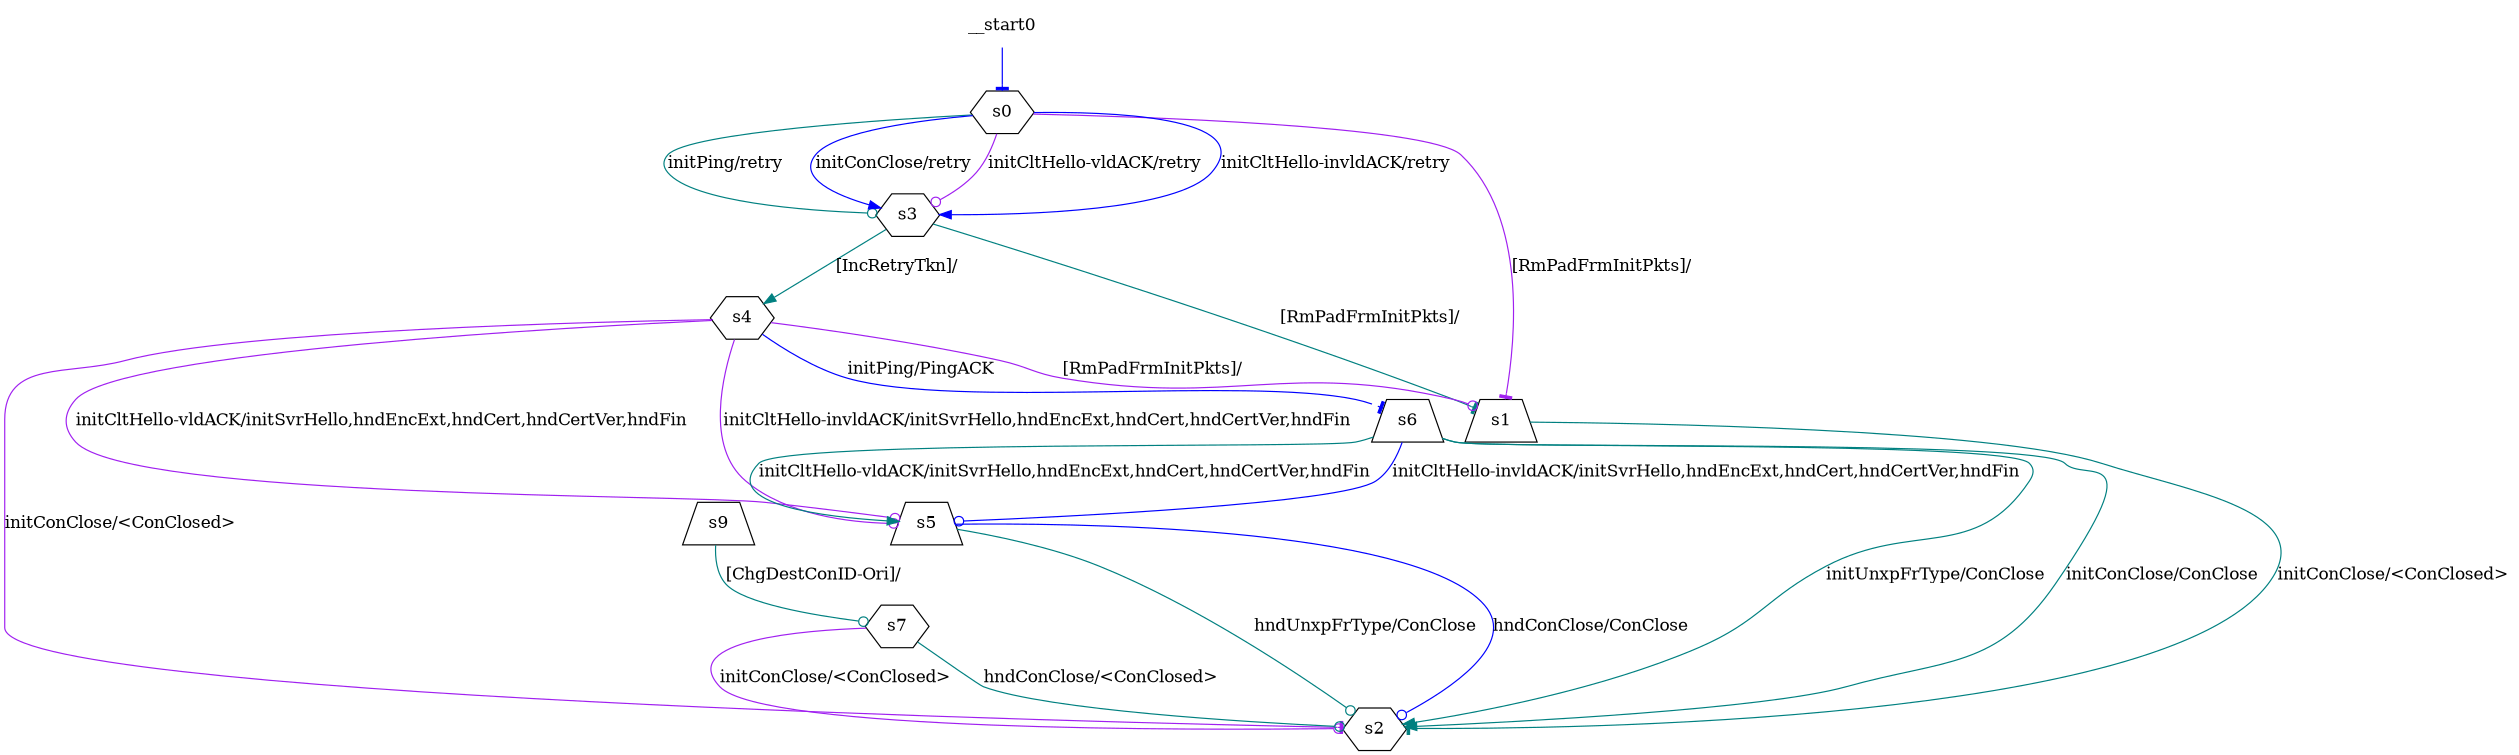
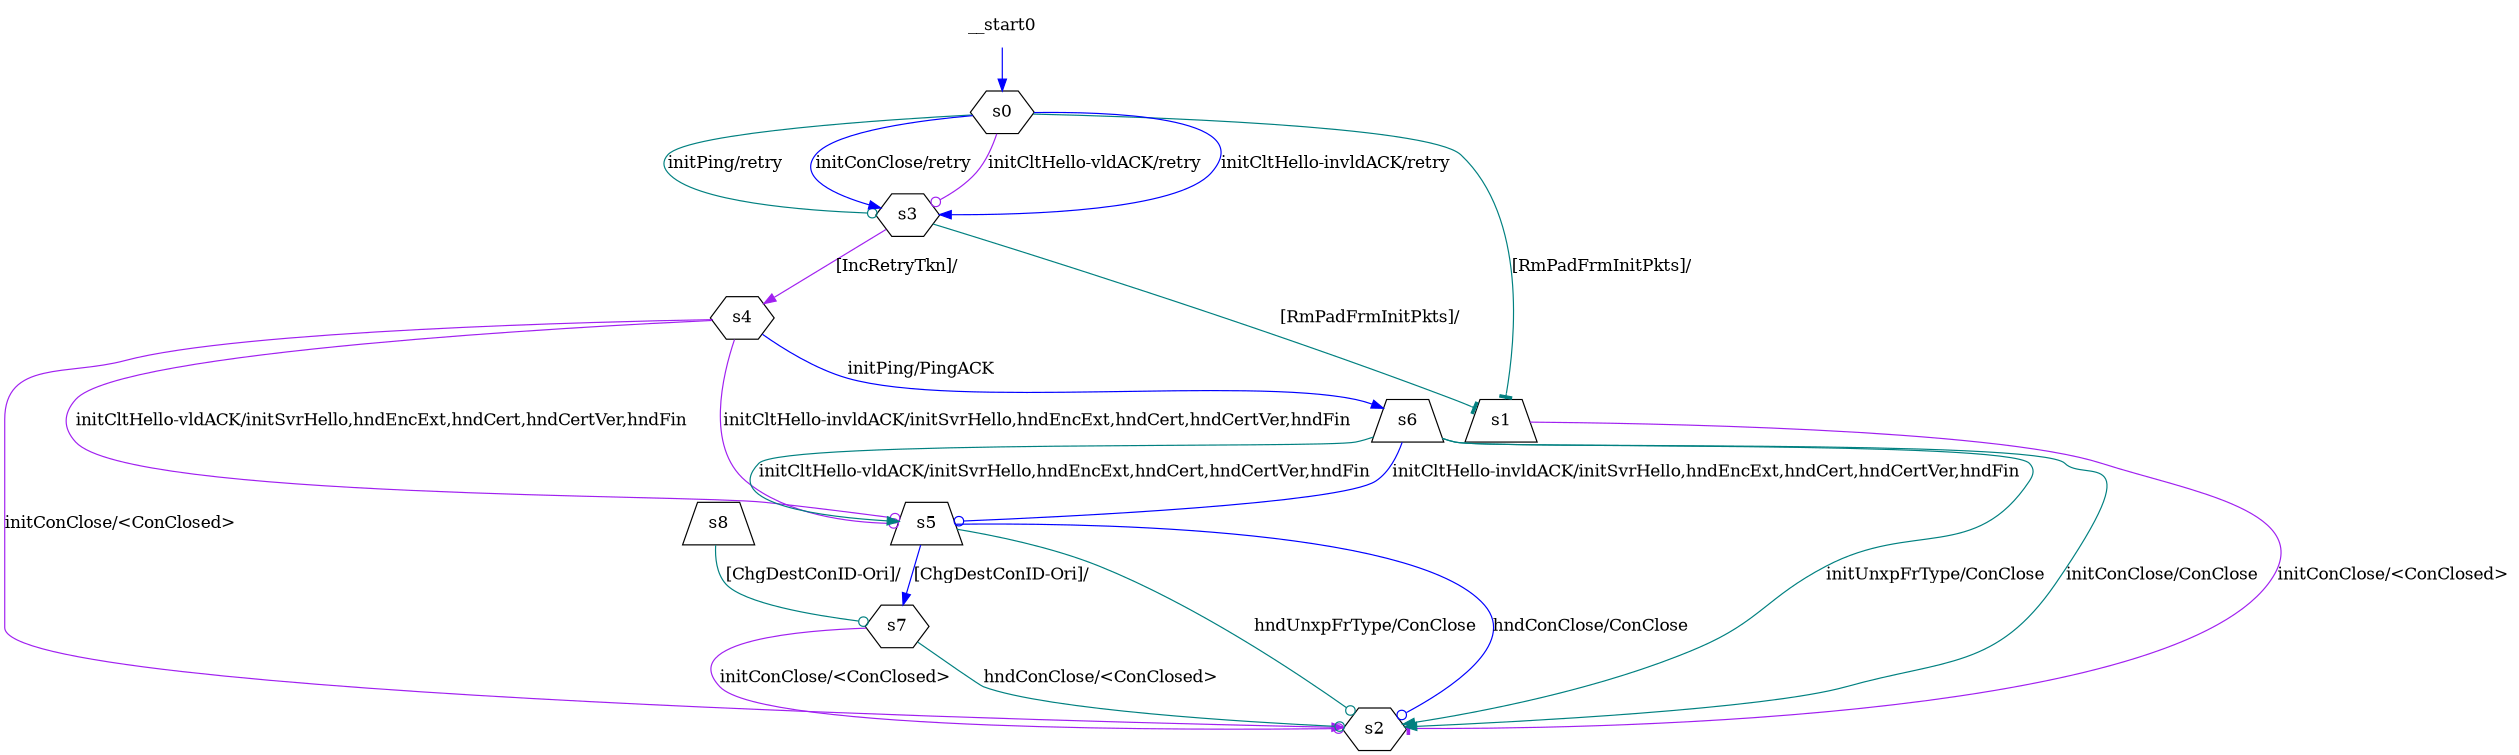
(1002, 66) -> (1002, 66)
(1374, 134) -> (1374, 134)
(830, 263) -> (830, 263)
(1100, 383) -> none
(1062, 392) -> (1062, 392)
(719, 524) -> (719, 524)
none -> (914, 569)
(2242, 603) -> (2242, 603)
(196, 673) -> (196, 673)
